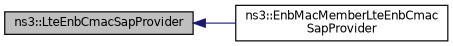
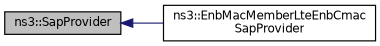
(99, 23) -> (63, 23)
